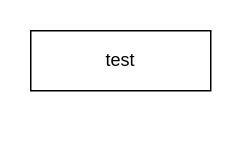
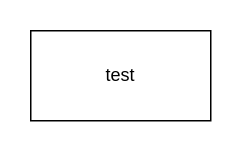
(121, 61) -> (121, 76)
